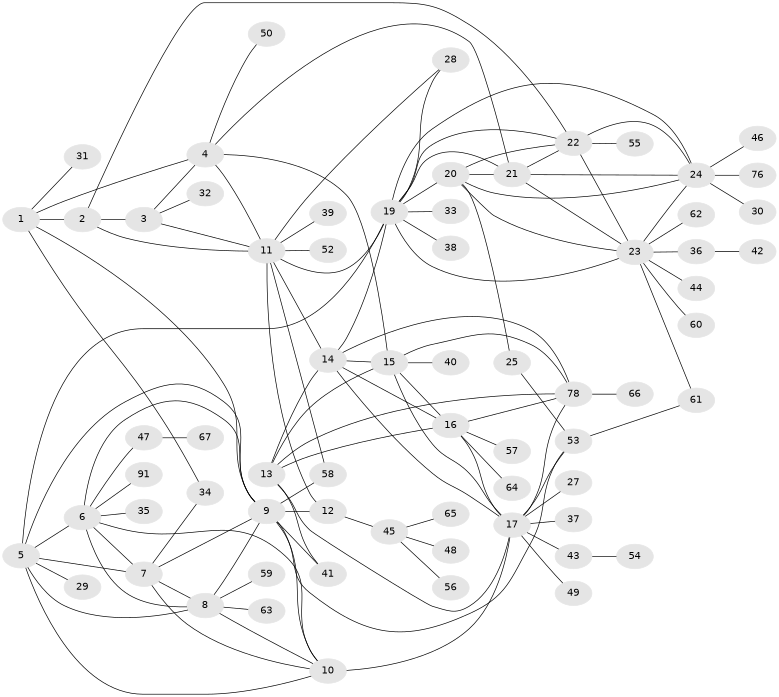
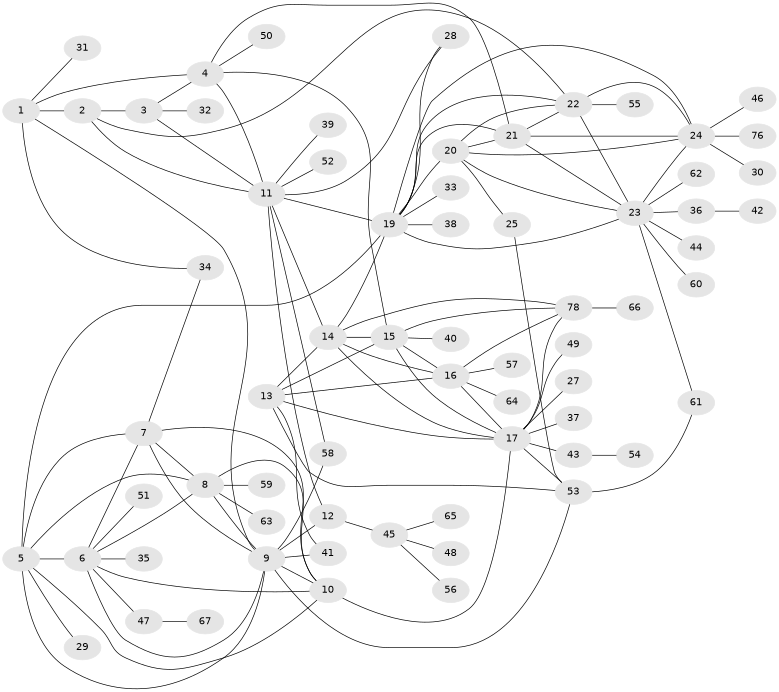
(403, 410) -> (394, 485)
(144, 475) -> (144, 496)
